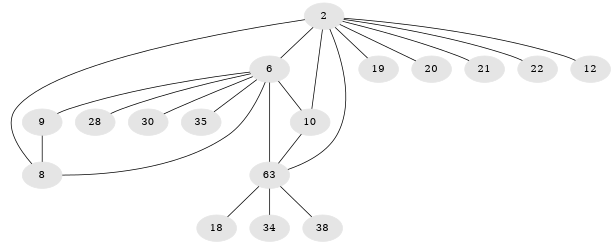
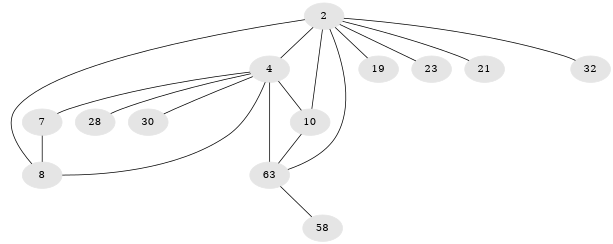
(270, 69) -> (270, 69)
(432, 69) -> (432, 69)
(538, 69) -> none
(591, 69) -> (591, 69)
(42, 122) -> (42, 122)
(201, 122) -> none
(217, 228) -> none
(270, 228) -> none
(323, 228) -> (323, 228)
